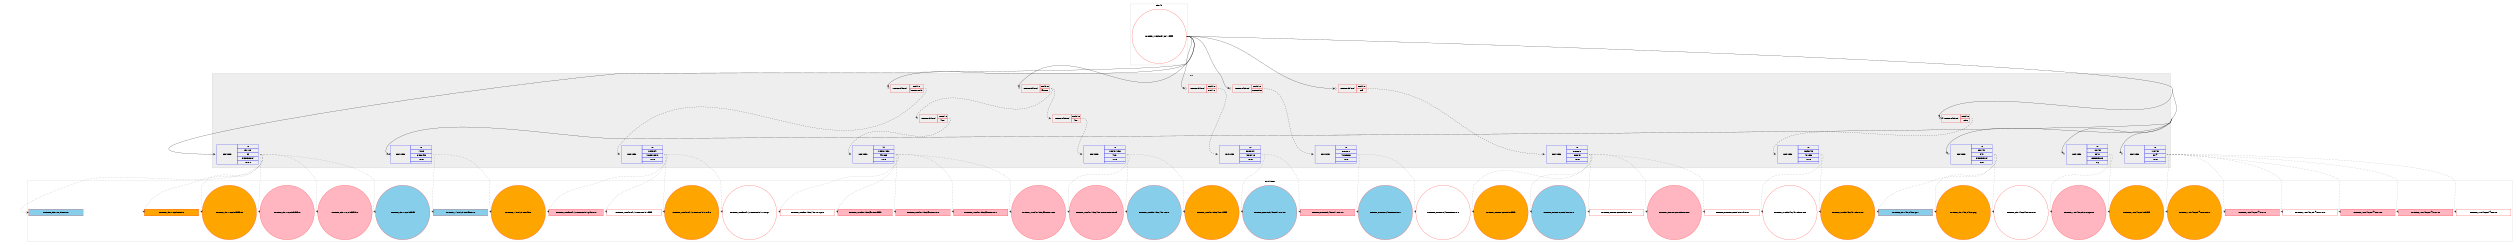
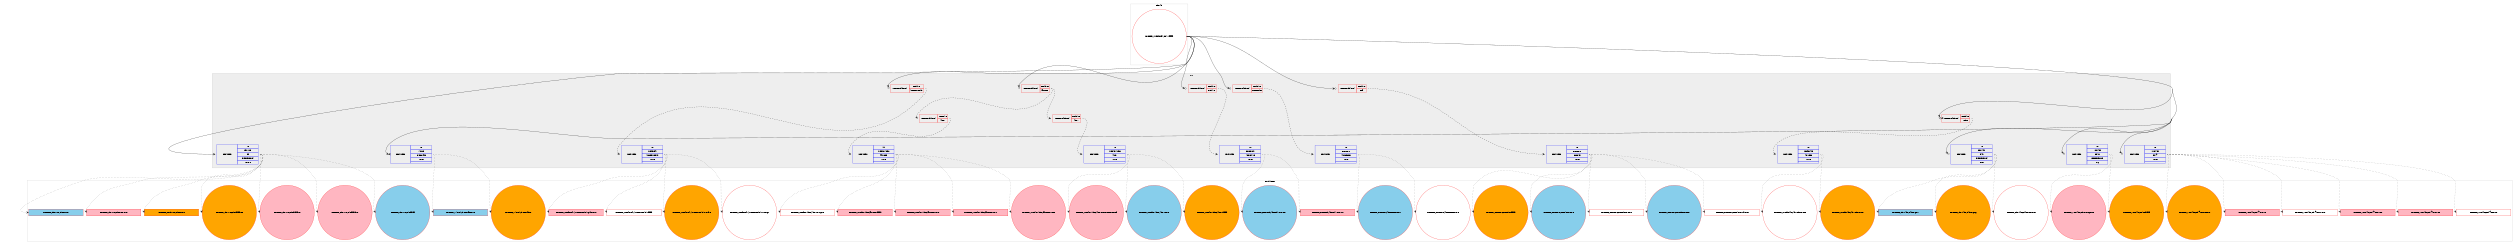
none -> (114, 212)
(172, 212) -> (172, 212)
(1674, 212) -> (1674, 212)
